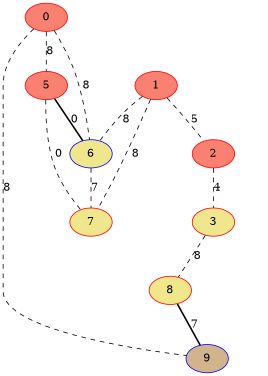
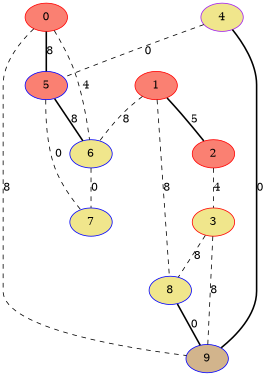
none -> (222, 17)
(46, 51) -> (46, 51)
(46, 86) -> (46, 86)
(86, 86) -> (86, 86)
(186, 119) -> (186, 119)
(75, 120) -> (75, 120)
(126, 155) -> (163, 188)
(95, 188) -> (95, 188)
(91, 222) -> (91, 222)
(170, 290) -> (170, 290)
none -> (210, 290)
(195, 324) -> (195, 324)
